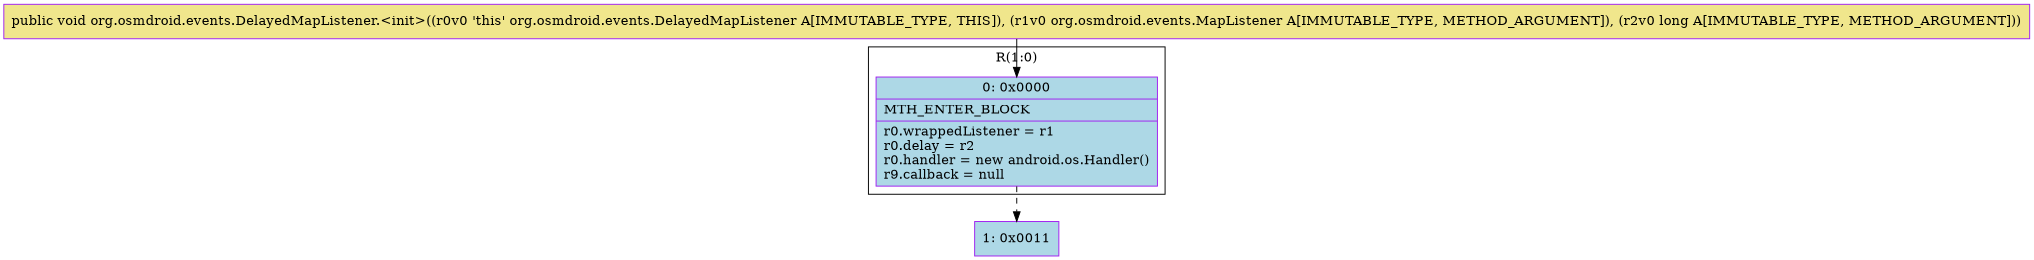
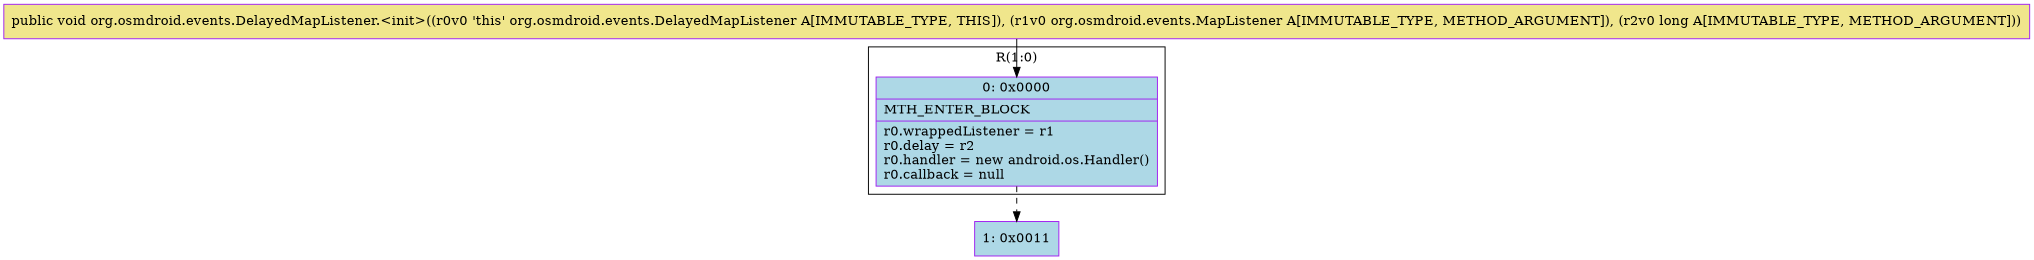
(945, 175) -> (945, 175)
